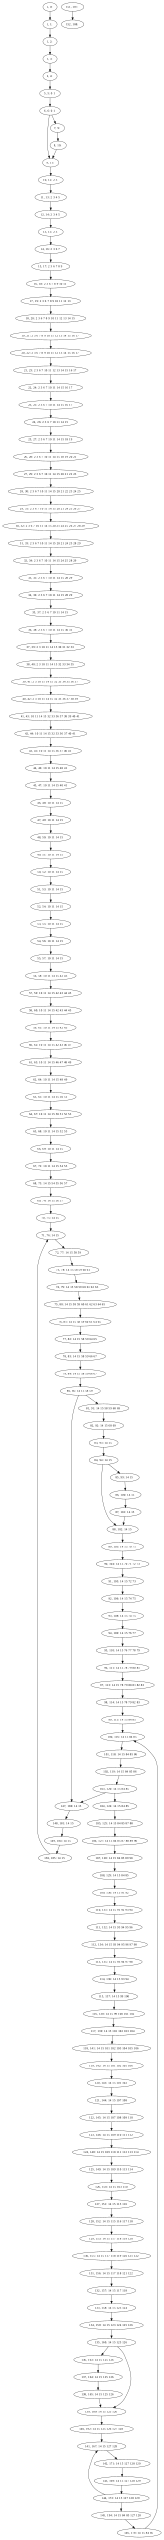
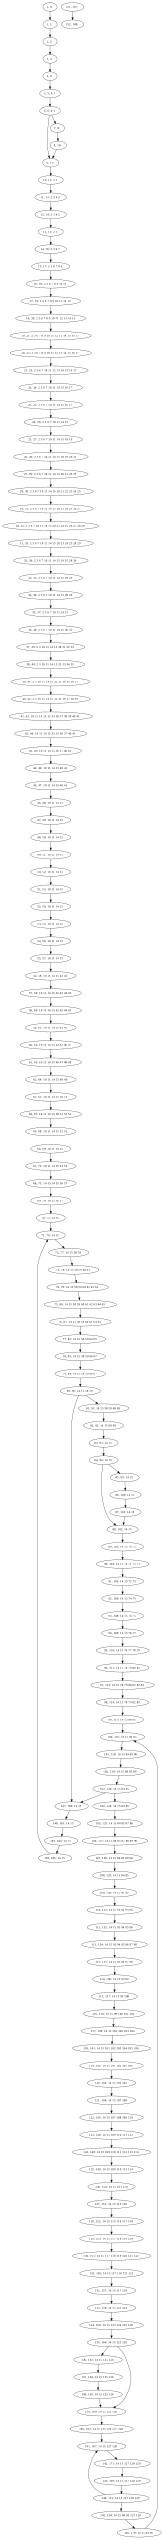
(51, 318) -> (51, 318)
(51, 1139) -> none
(112, 2273) -> (112, 2273)
